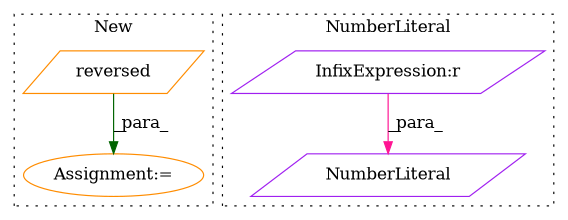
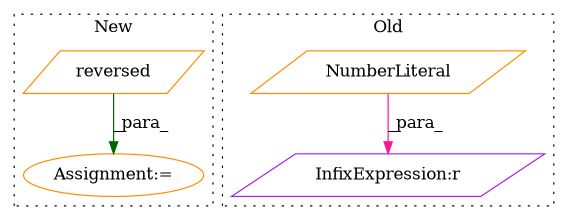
(388, 28) -> (388, 28)
(388, 118) -> (388, 118)
(388, 175) -> (388, 72)
